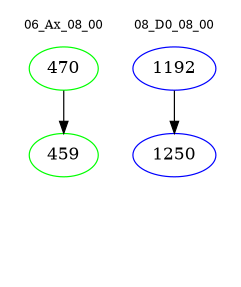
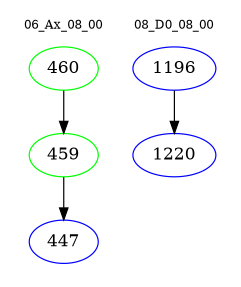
(64, 69) -> (64, 69)
(174, 69) -> (174, 69)
(174, 155) -> (174, 155)
none -> (64, 242)
